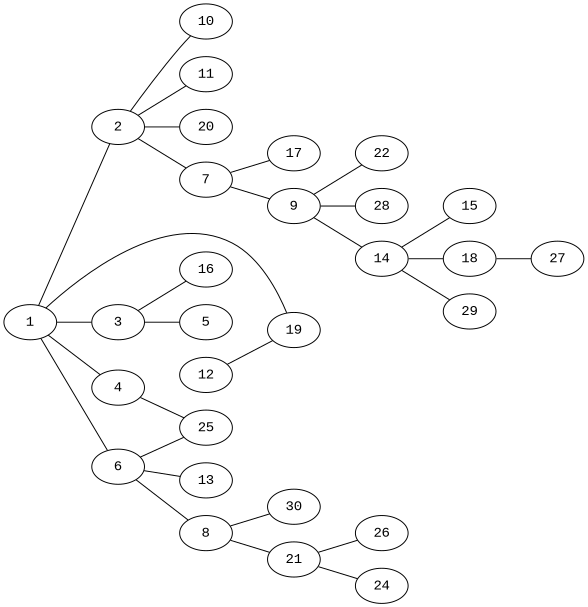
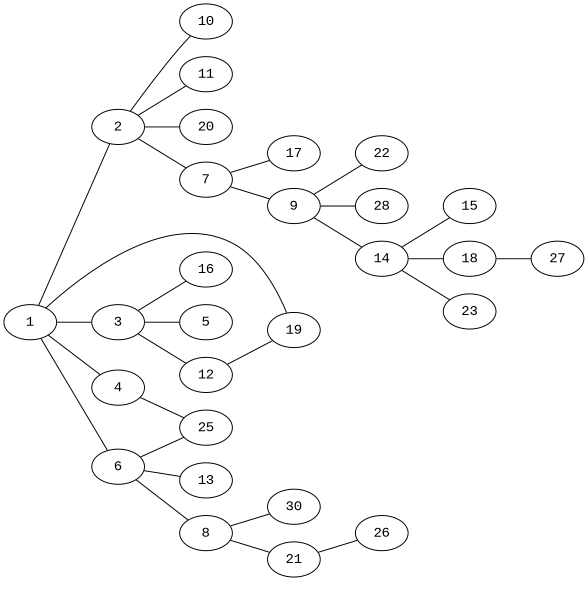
(470, 311) -> (470, 311)
none -> (162, 349)
(382, 586) -> none
